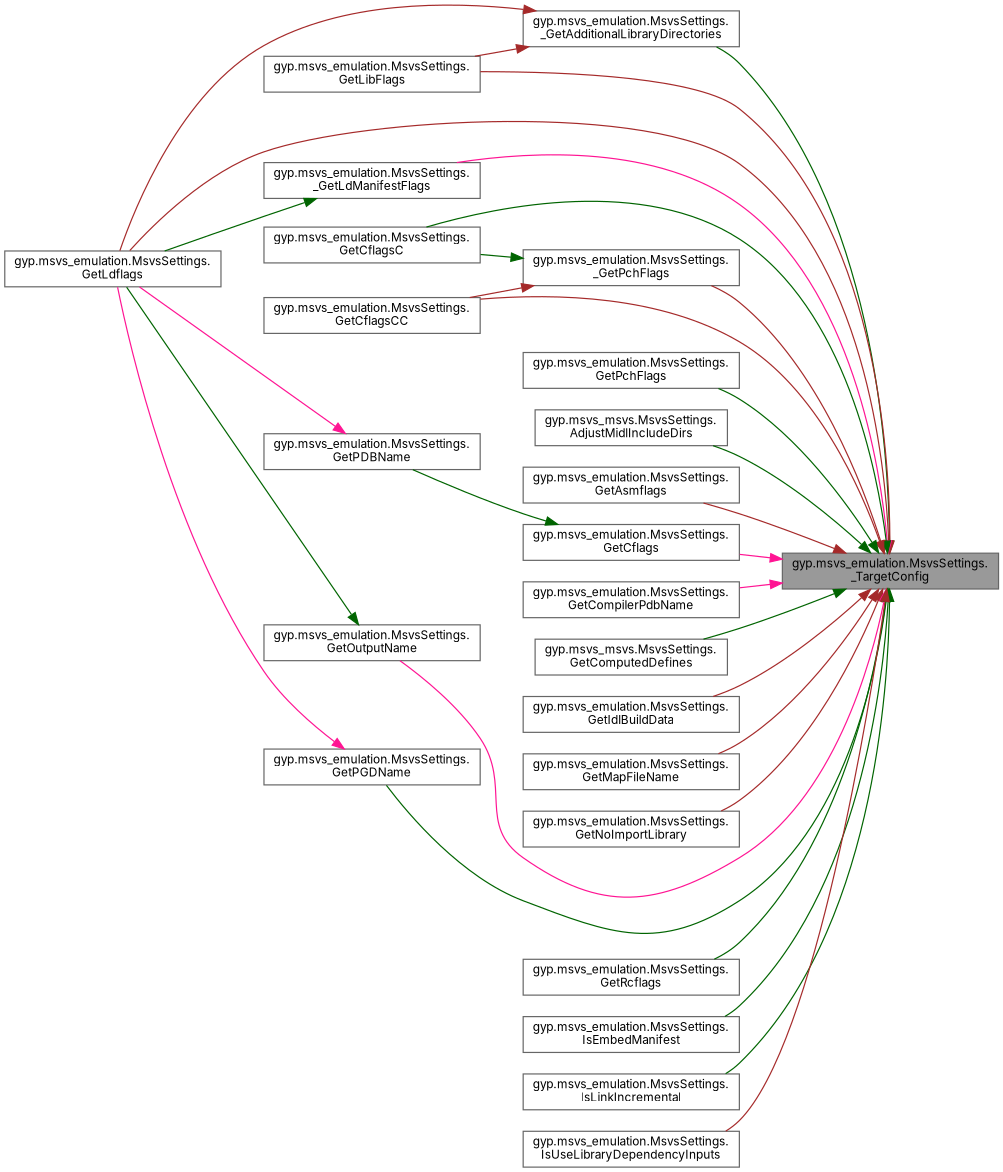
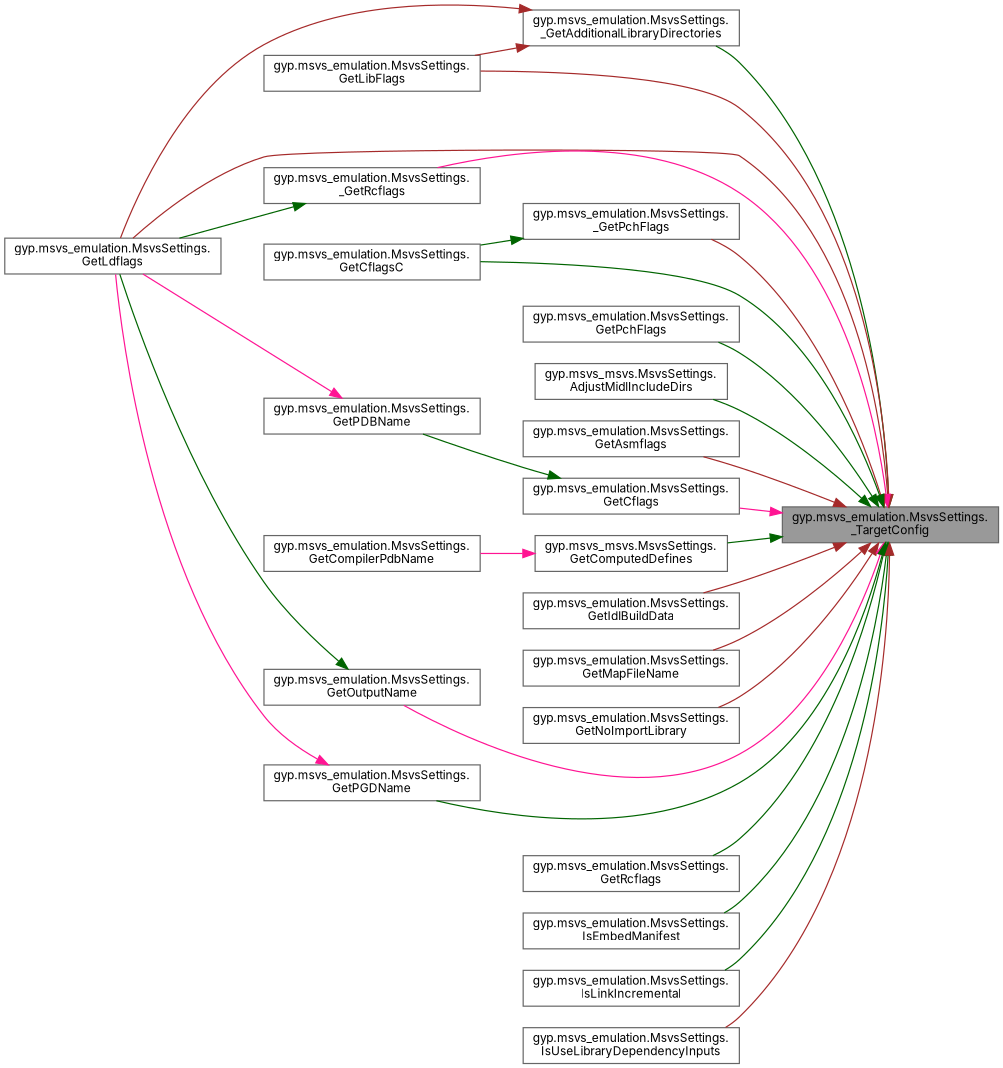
(372, 181) -> (372, 186)
(372, 315) -> none
(755, 586) -> (502, 553)
